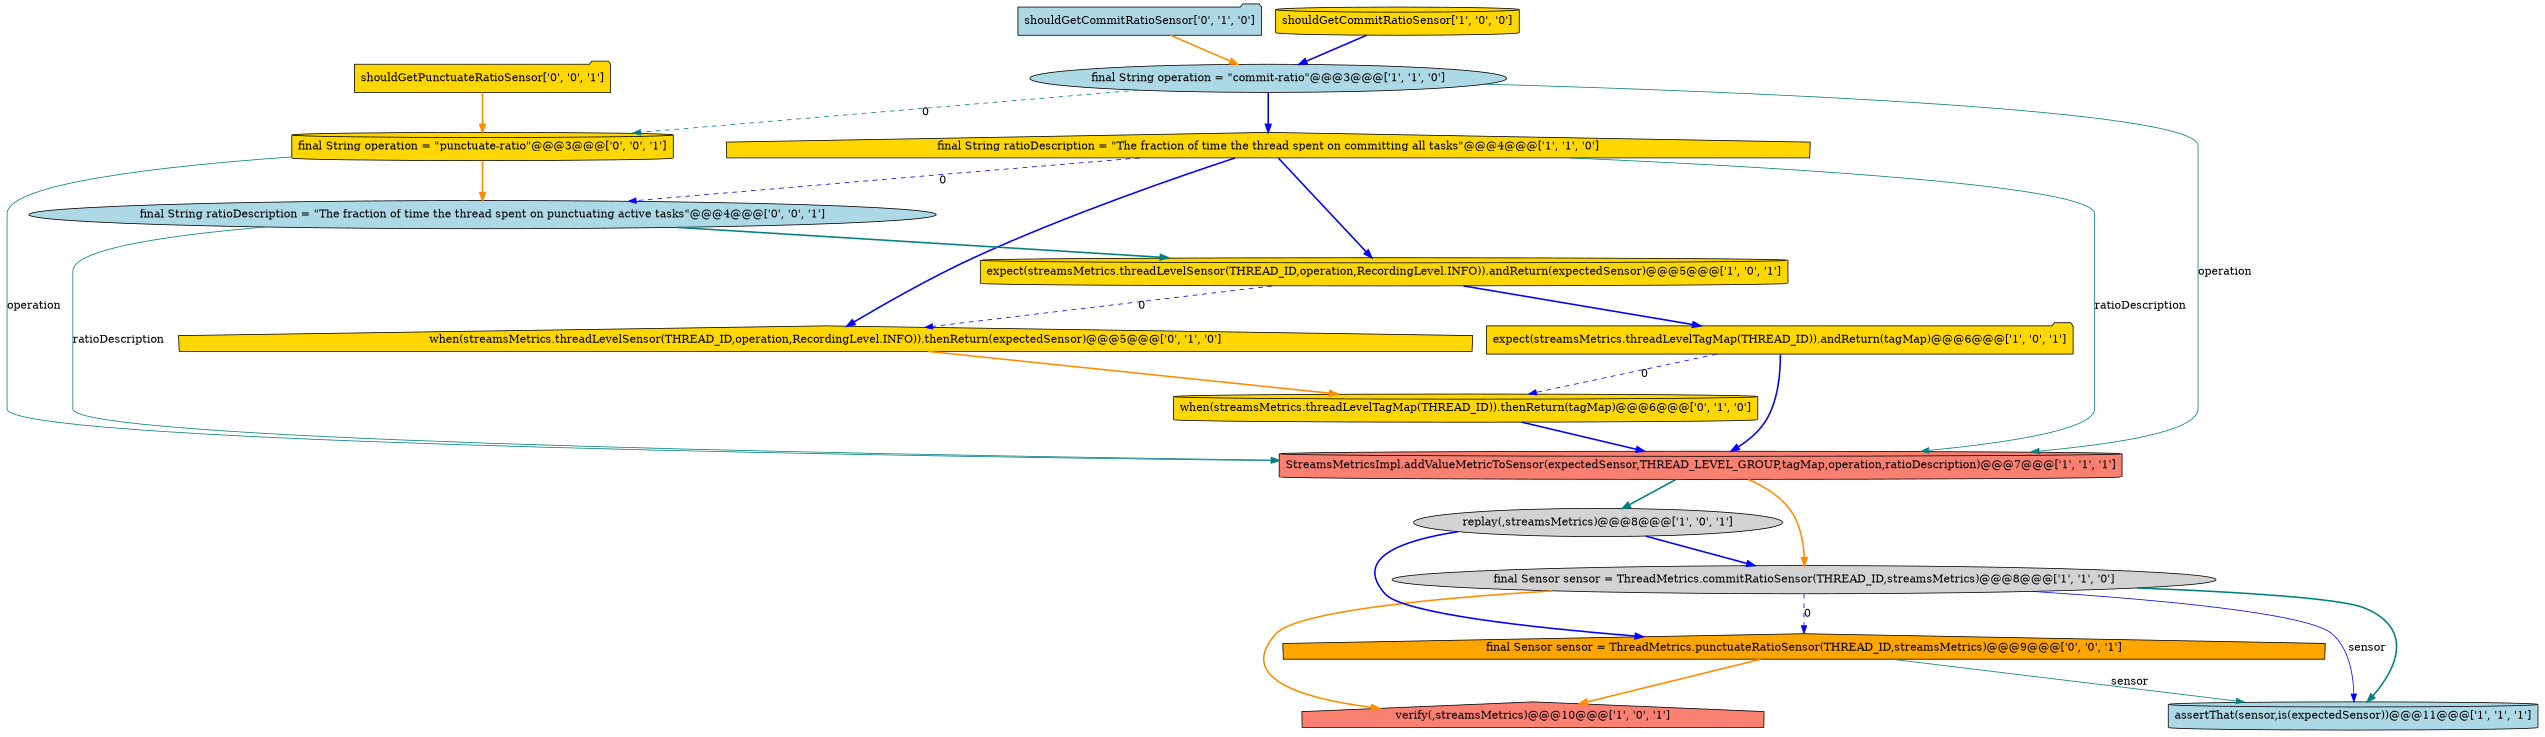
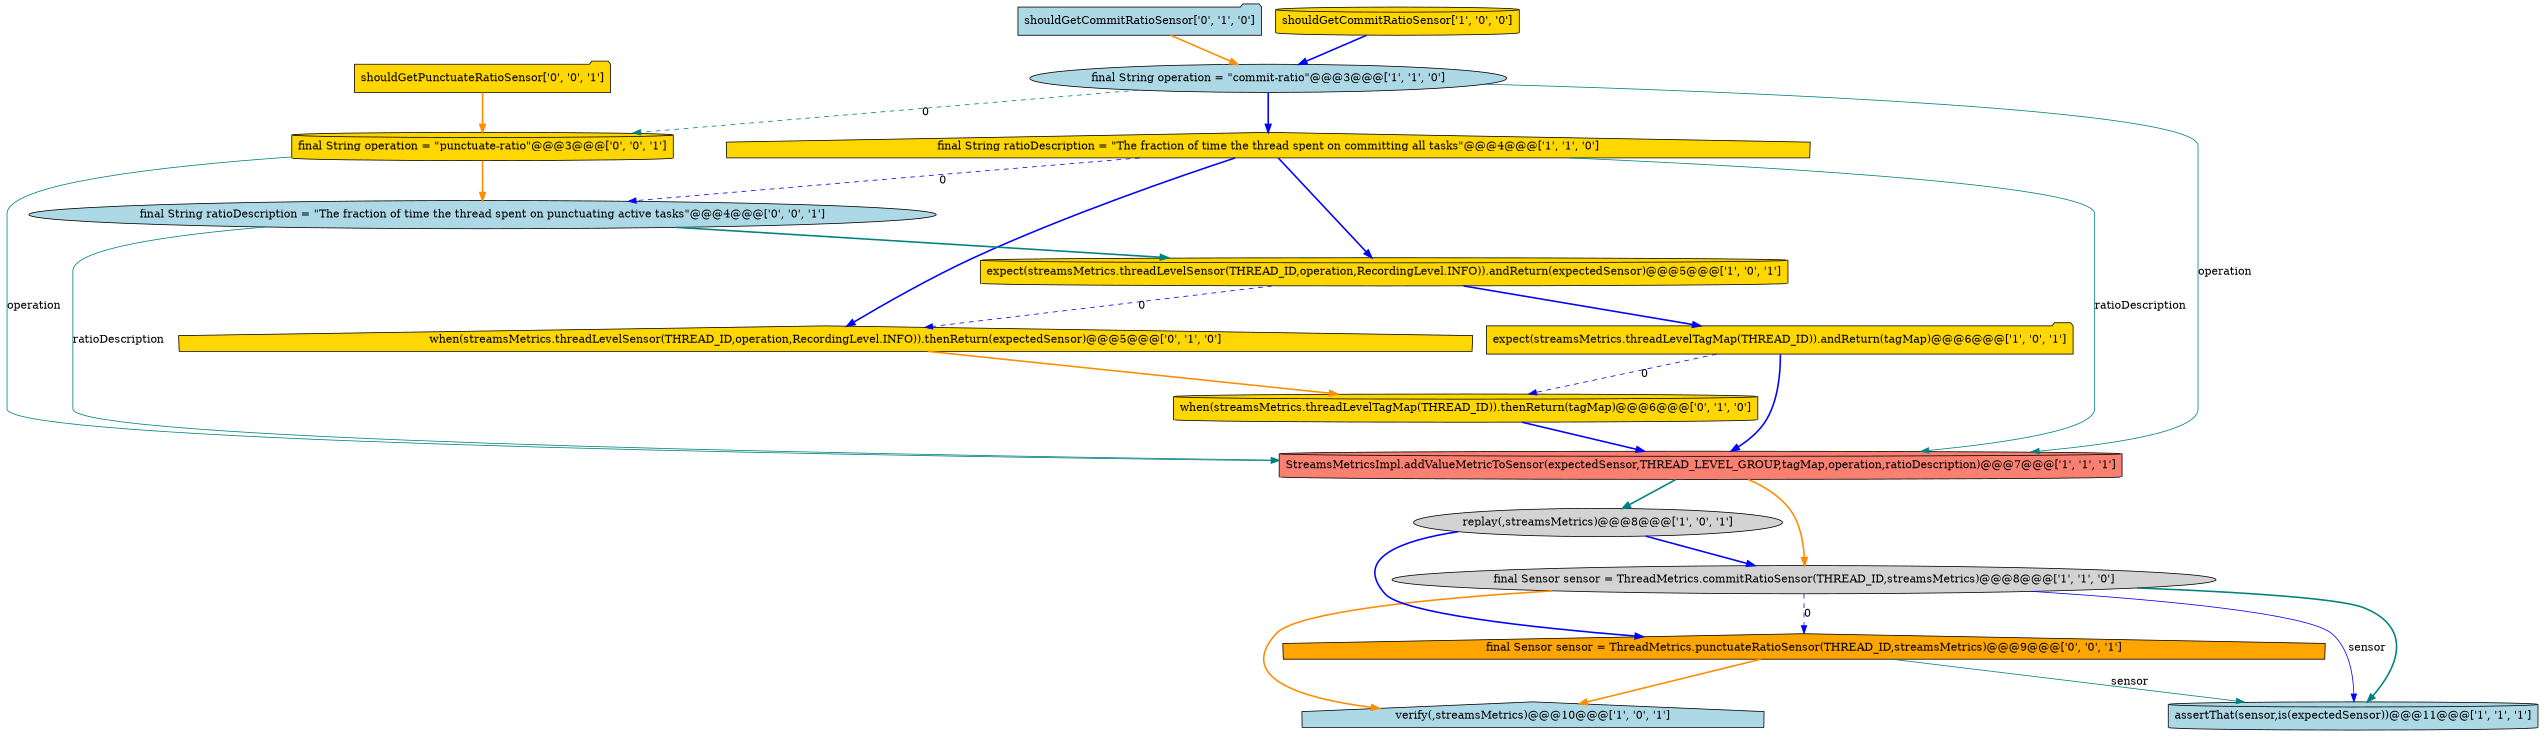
(1533, 716) -> (1533, 716)
